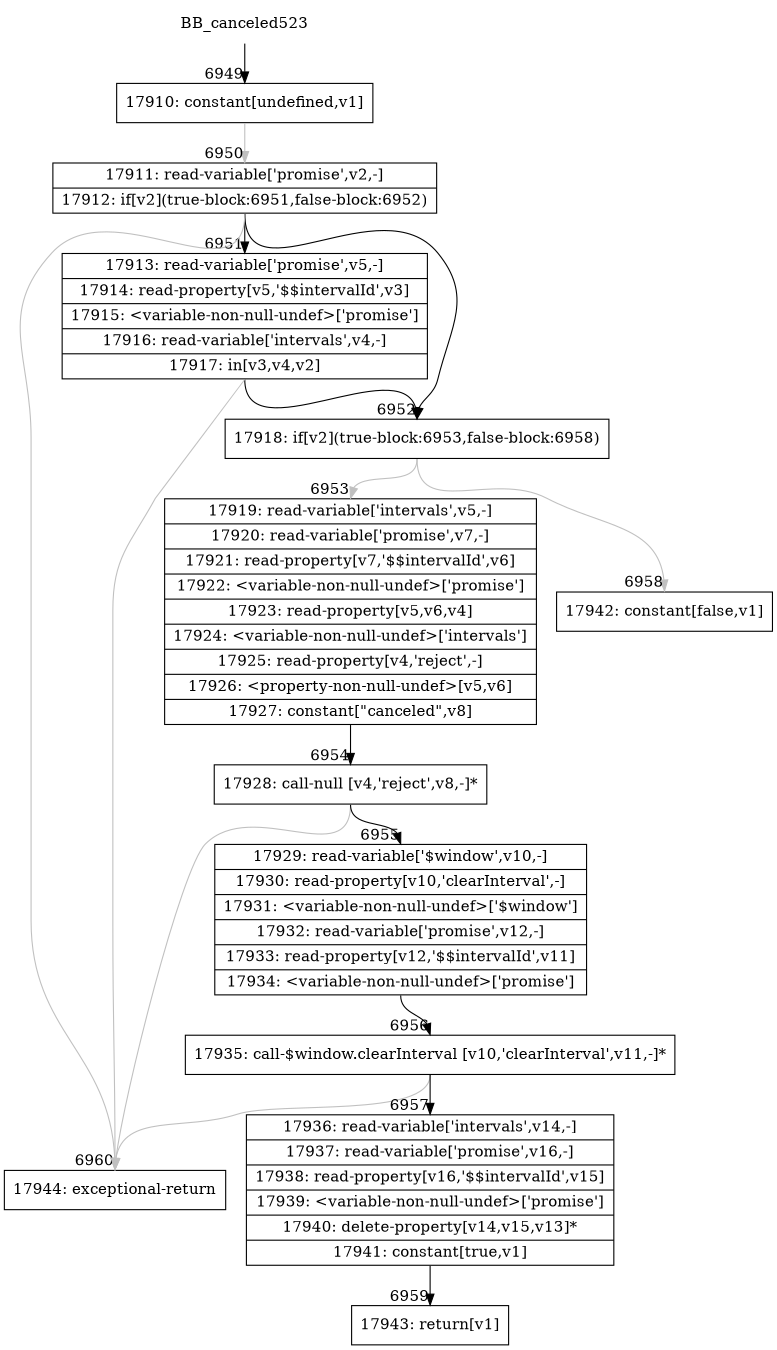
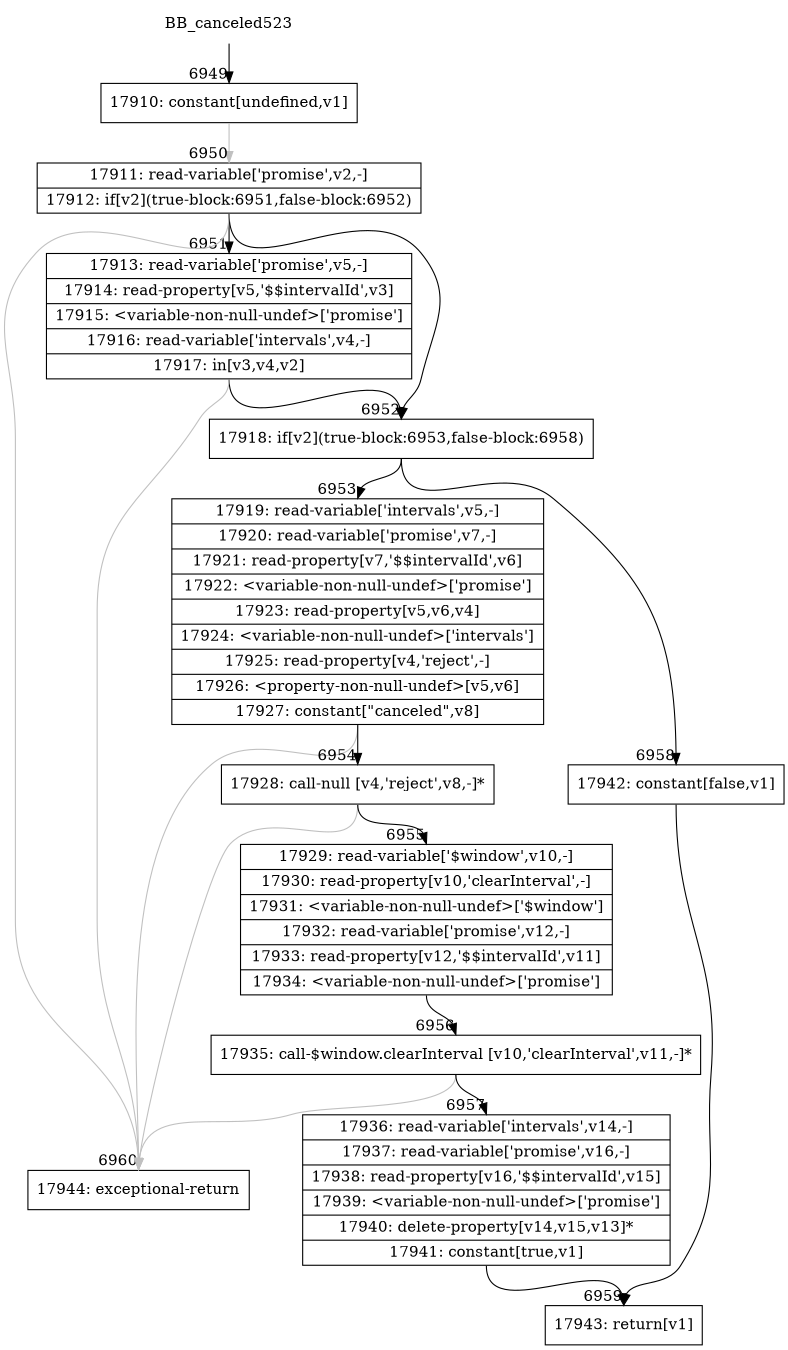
(389, 478) -> (385, 477)
(547, 498) -> (598, 539)
none -> (153, 869)
none -> (711, 1068)
